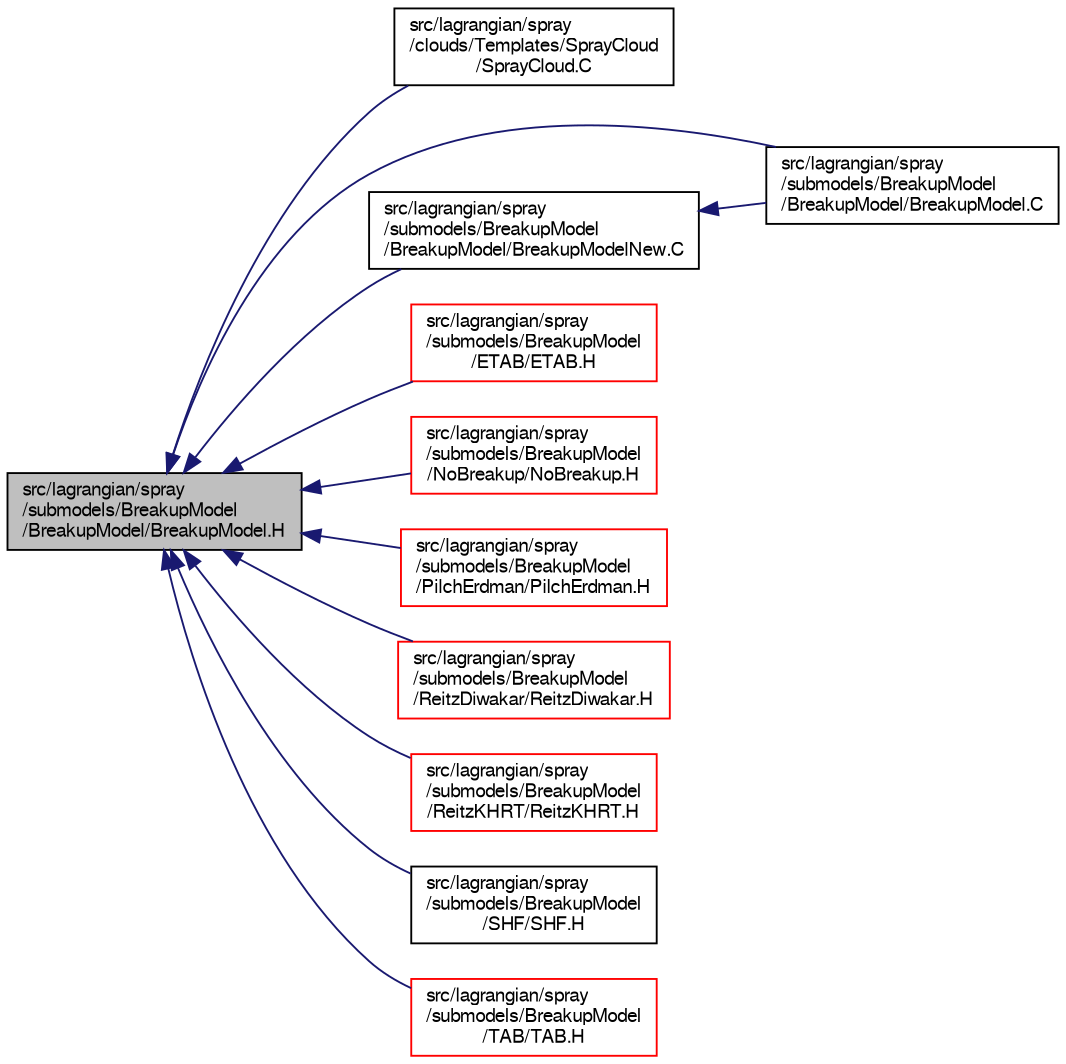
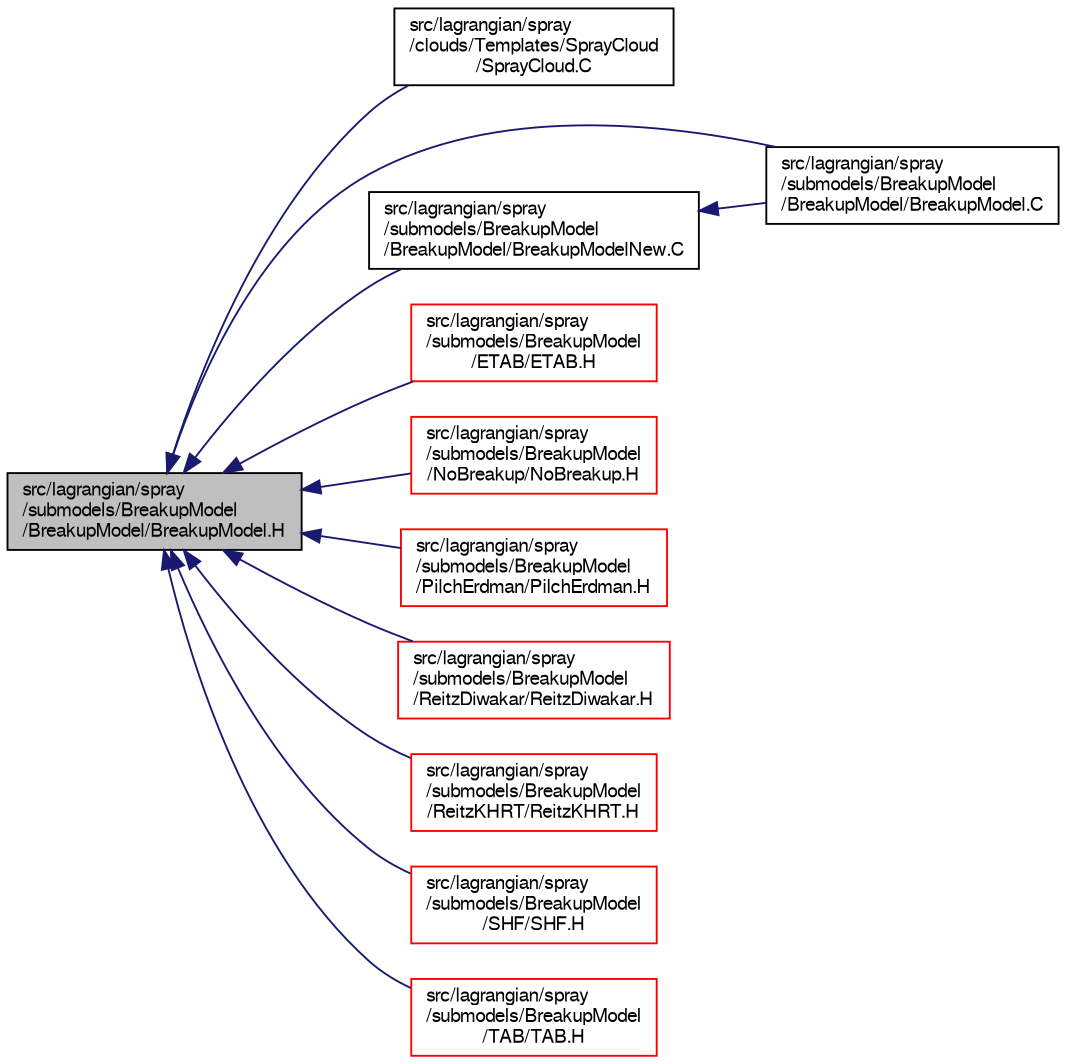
(534, 905) -> (534, 905)
